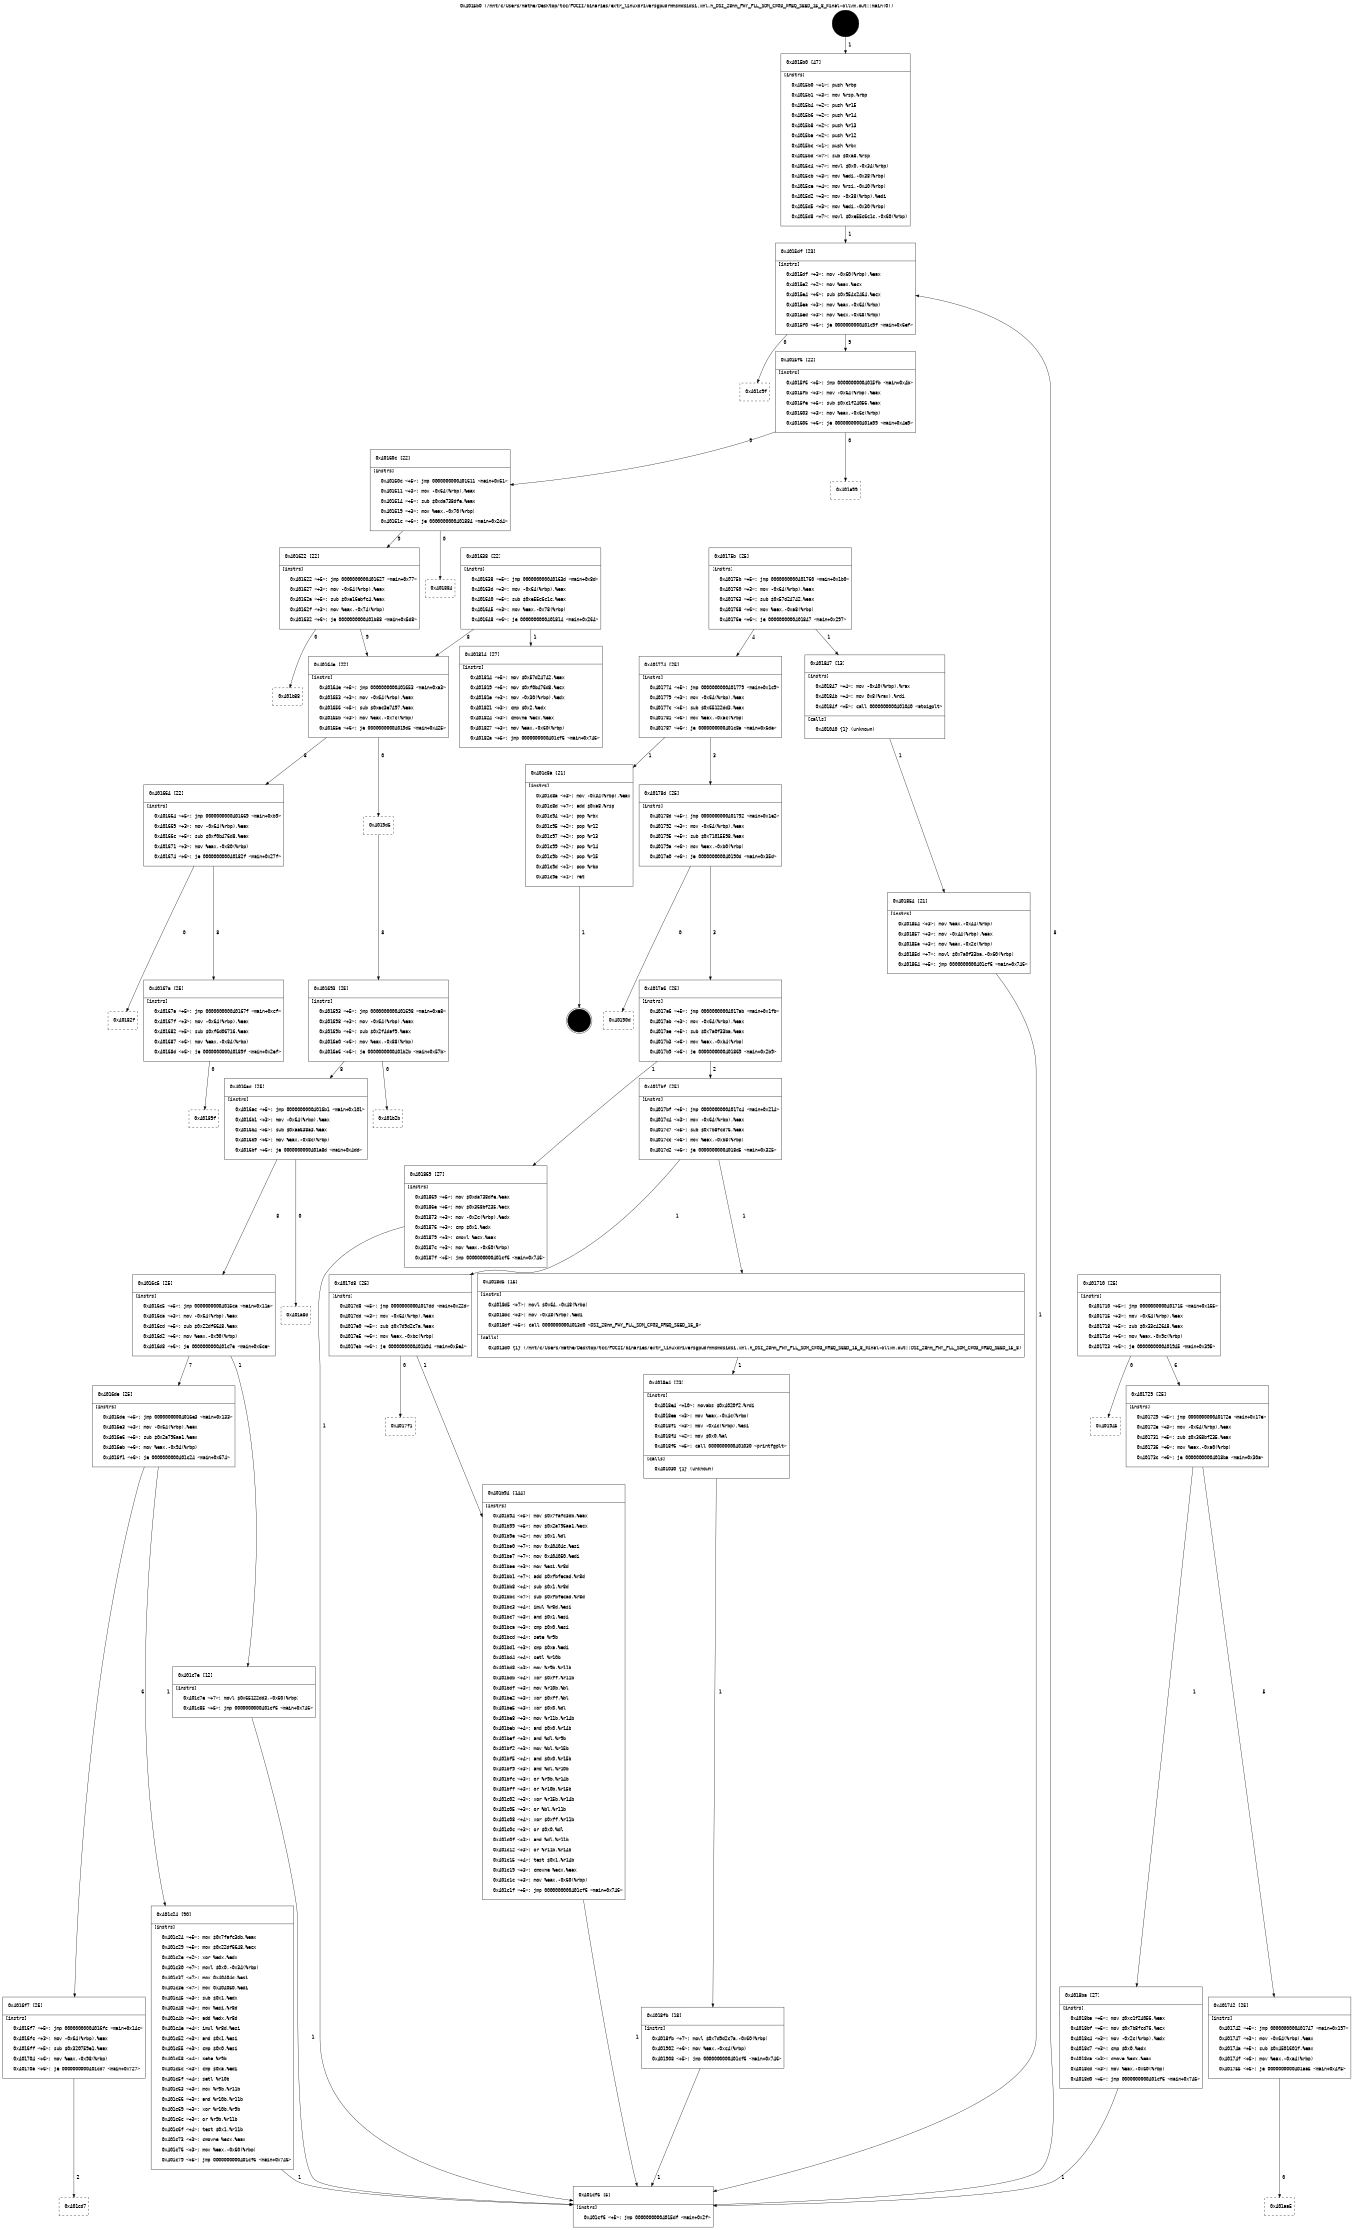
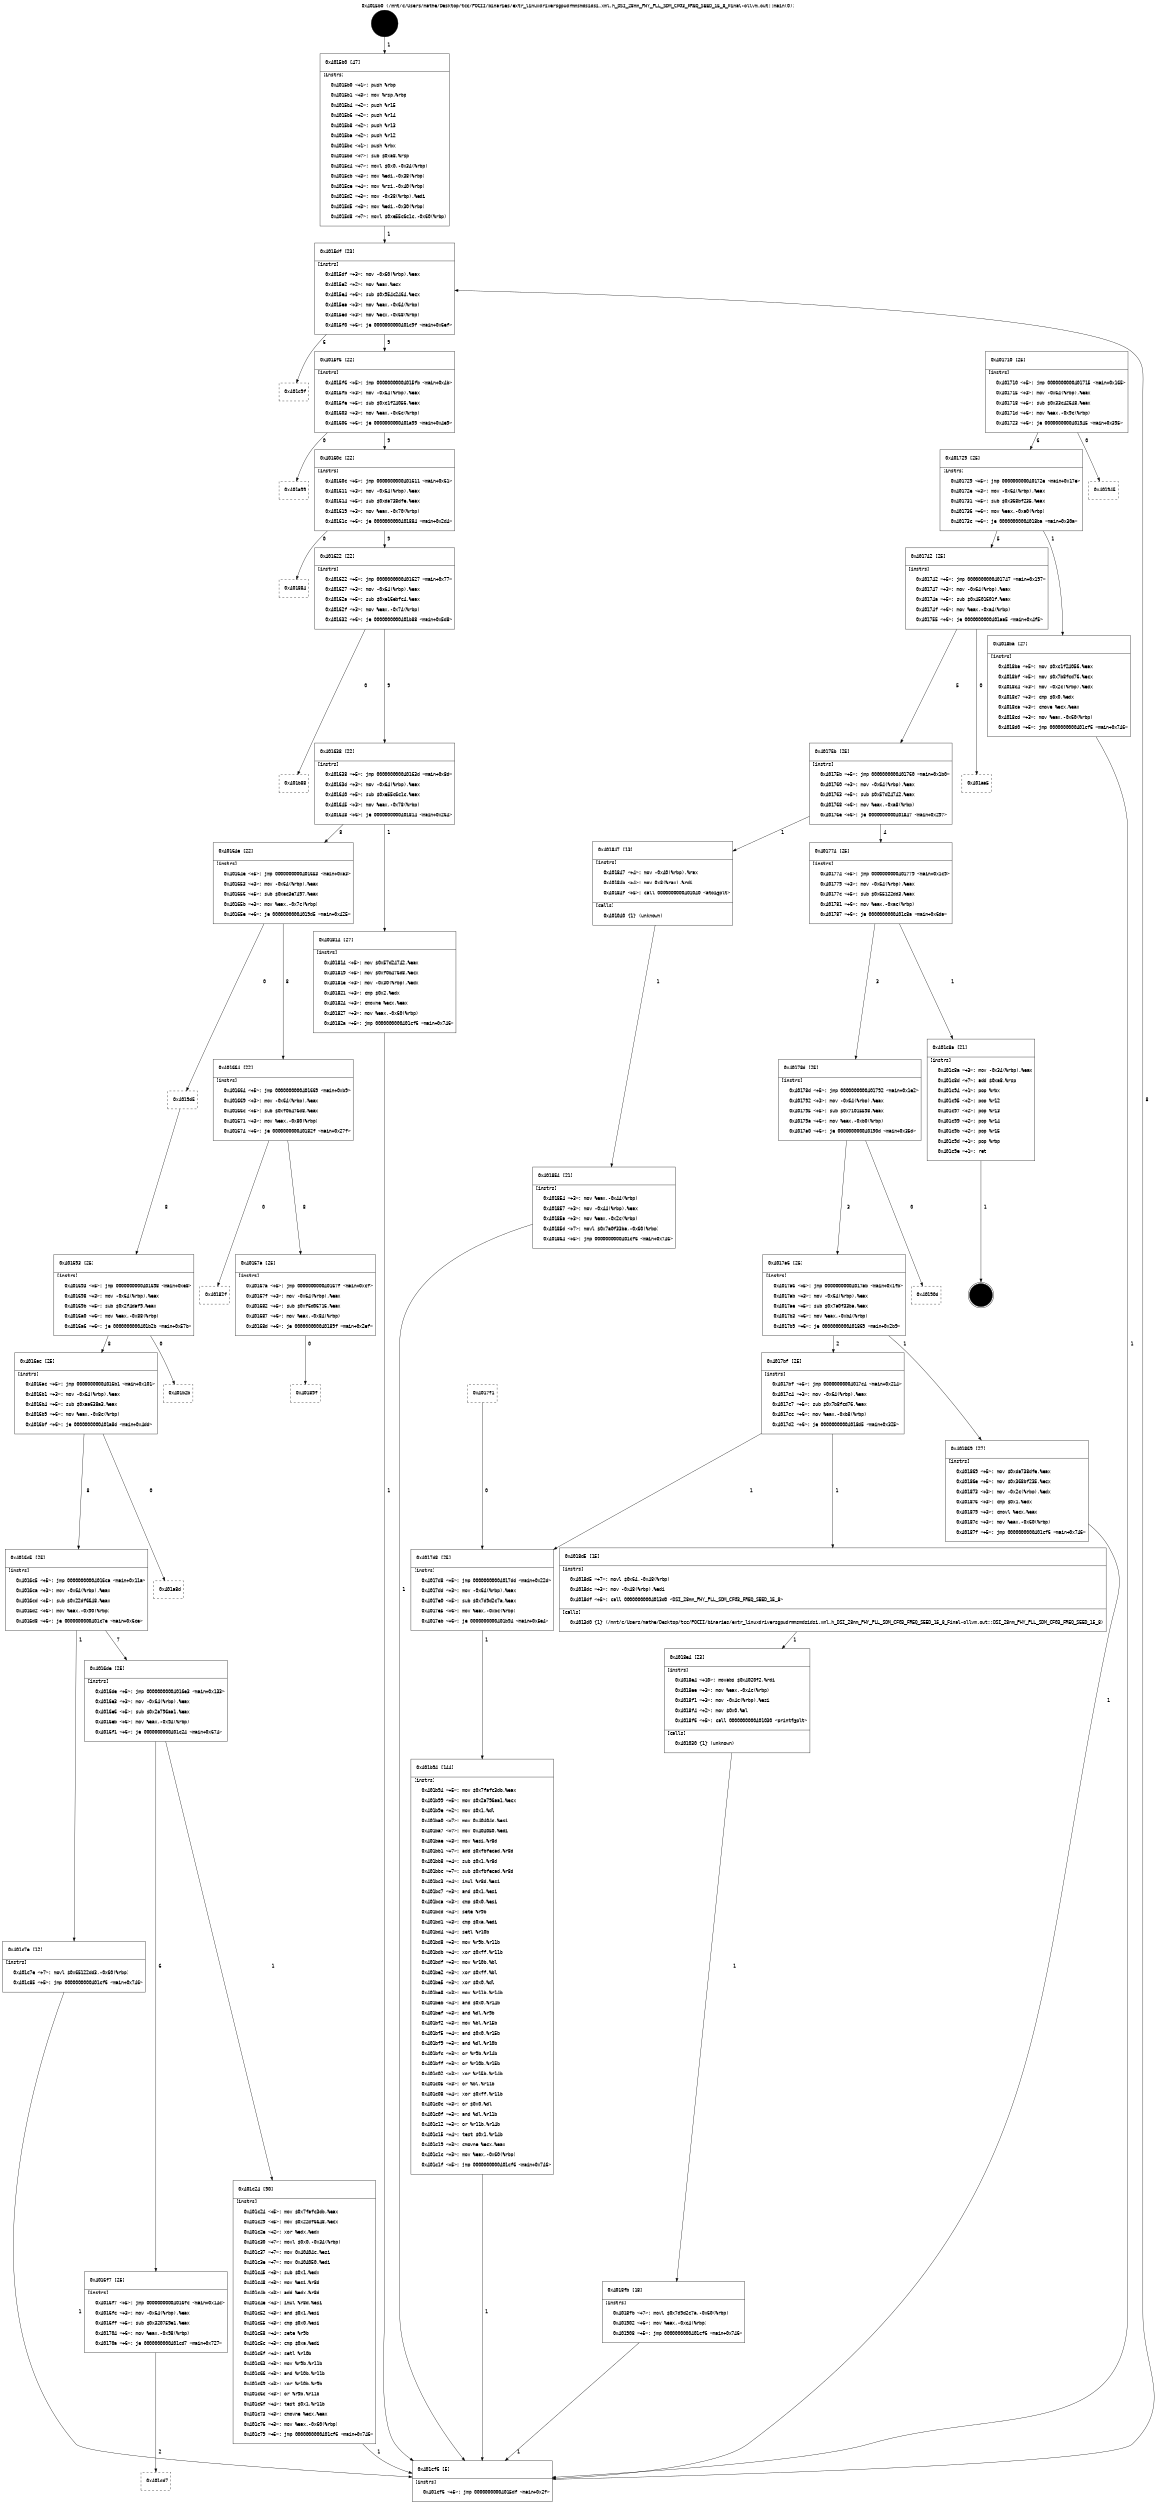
(784, 343) -> (323, 343)
(363, 641) -> (385, 684)
none -> (929, 685)
(400, 1385) -> (482, 1474)
none -> (385, 1750)
